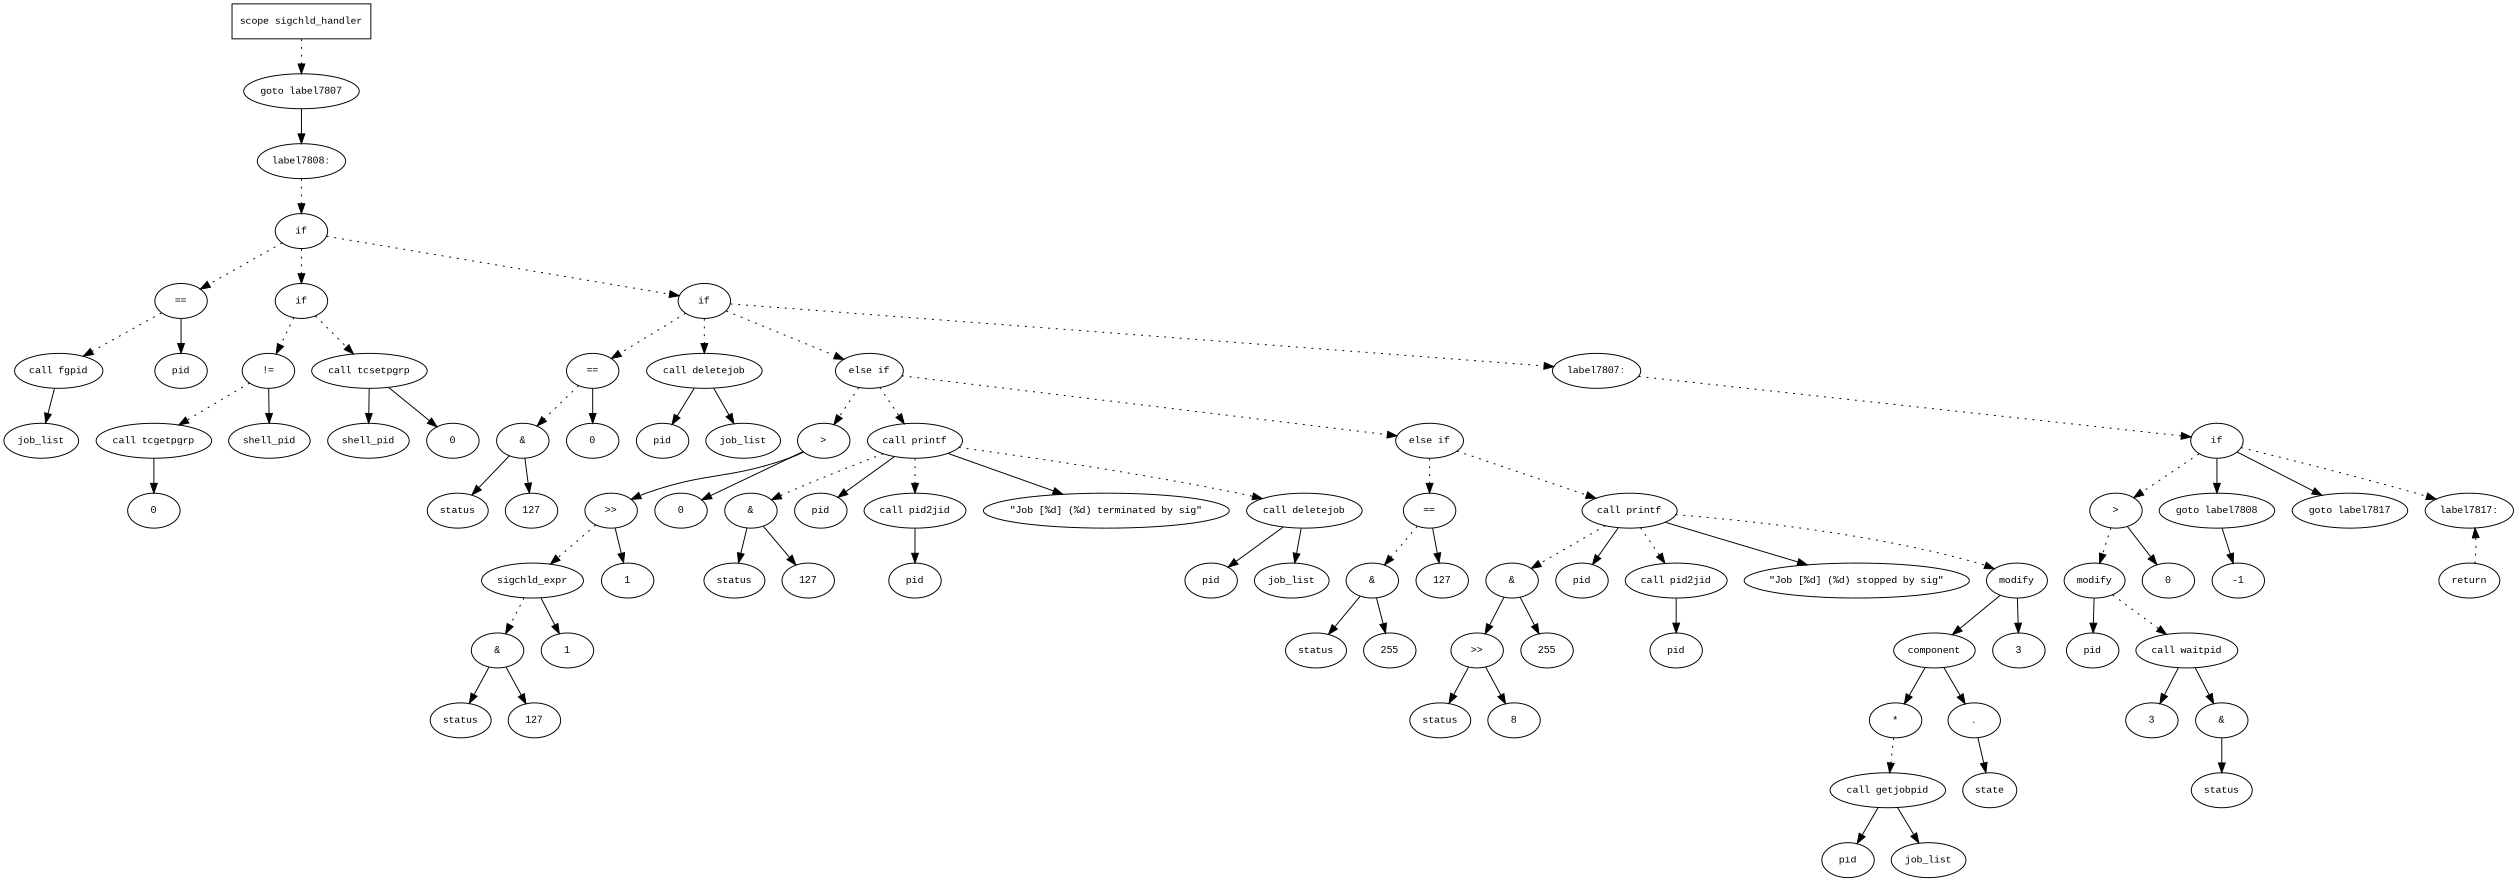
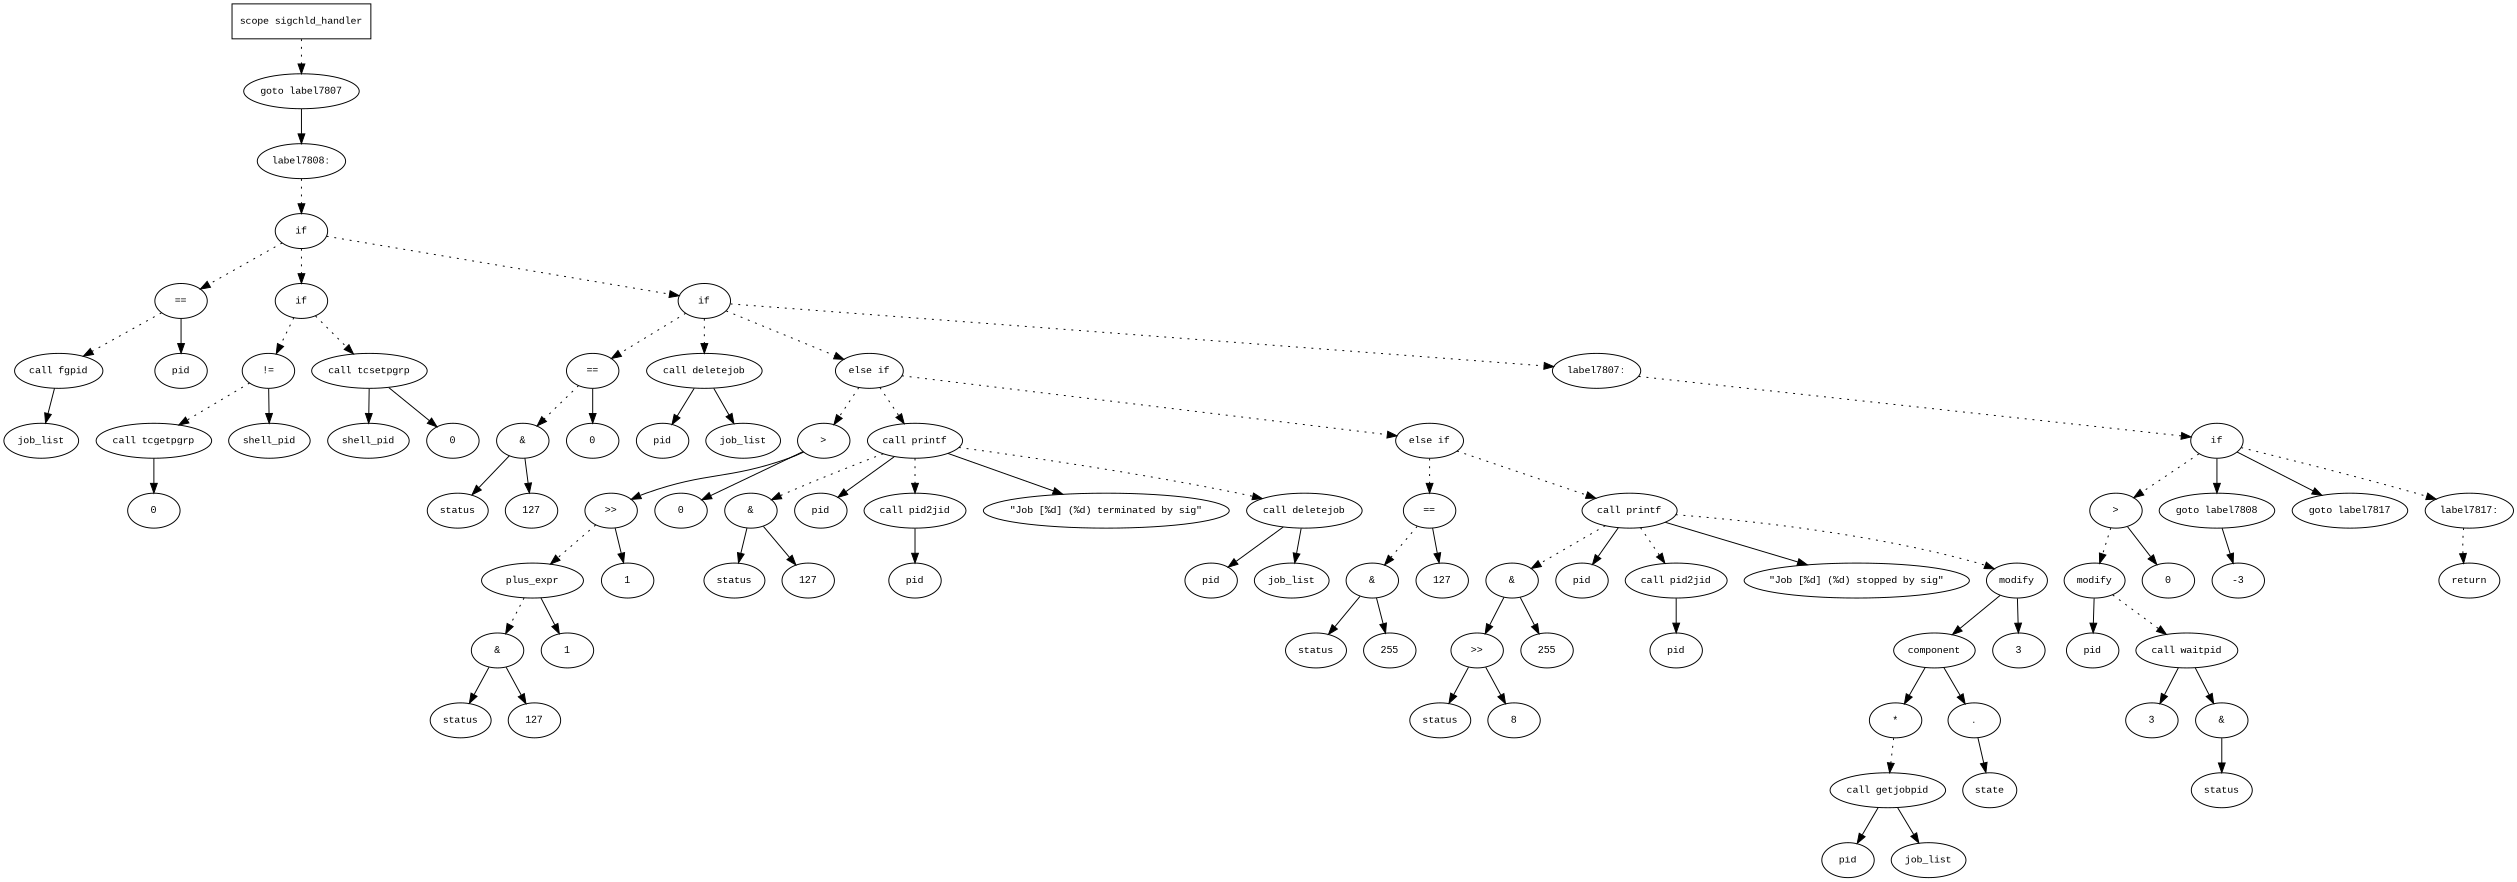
(2476, 551) -> (2463, 541)
(533, 581) -> (533, 581)
(2238, 581) -> (2238, 581)
